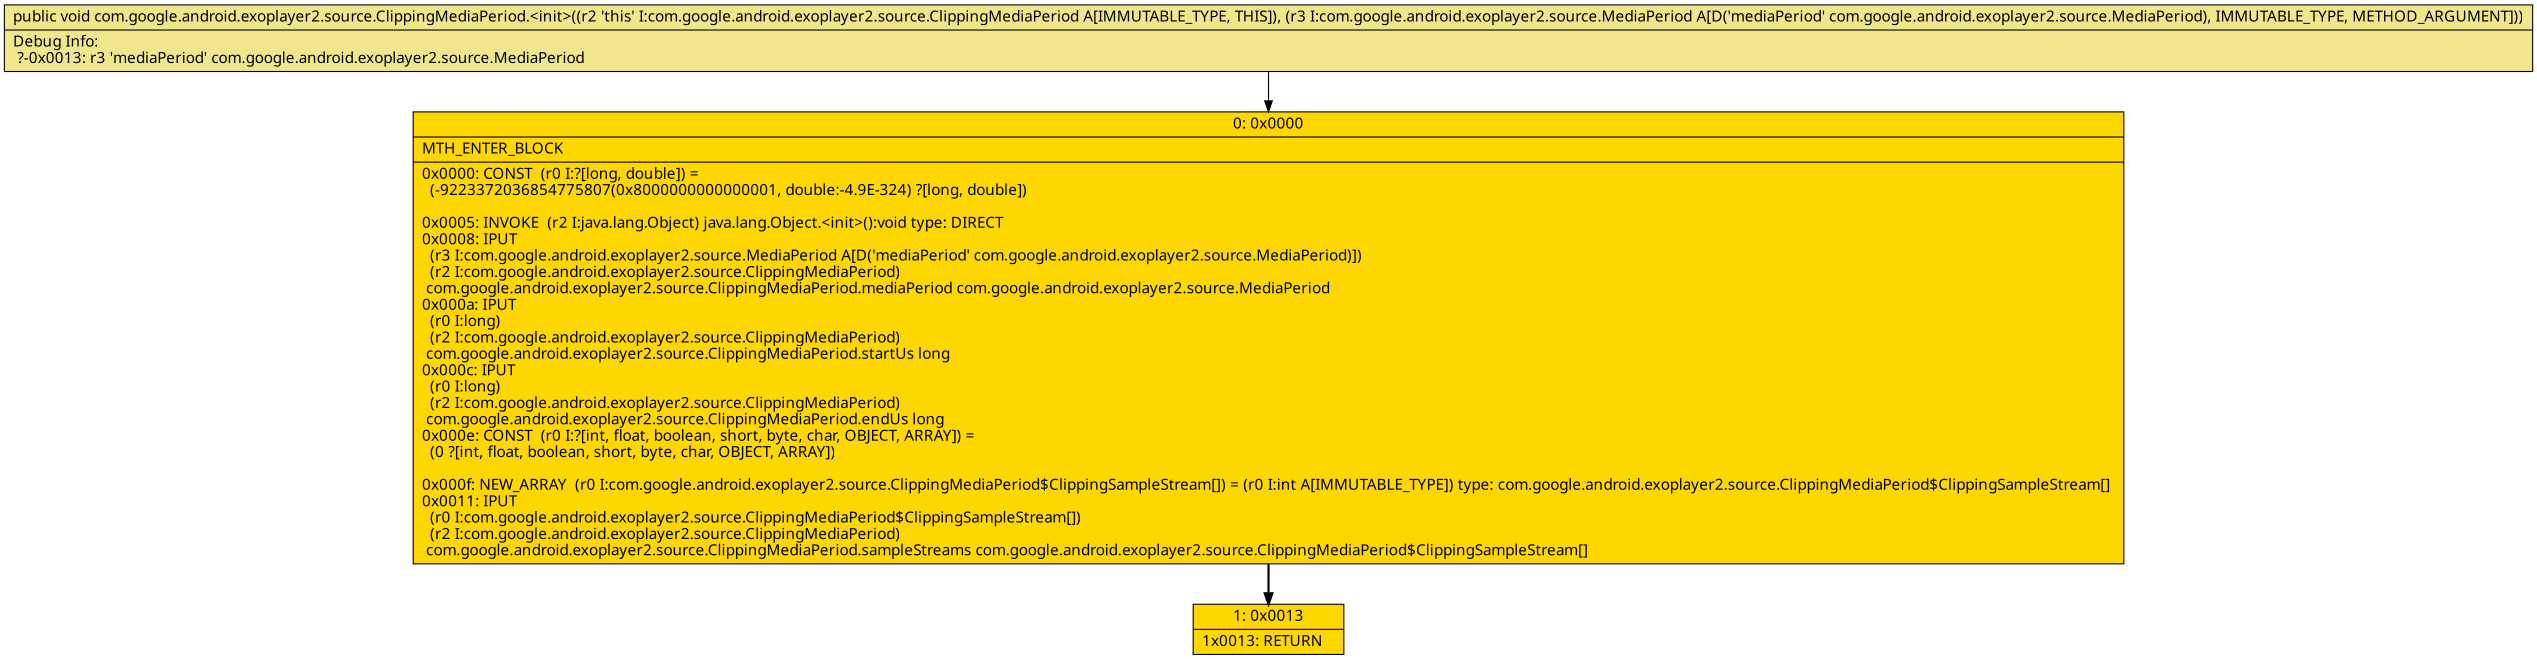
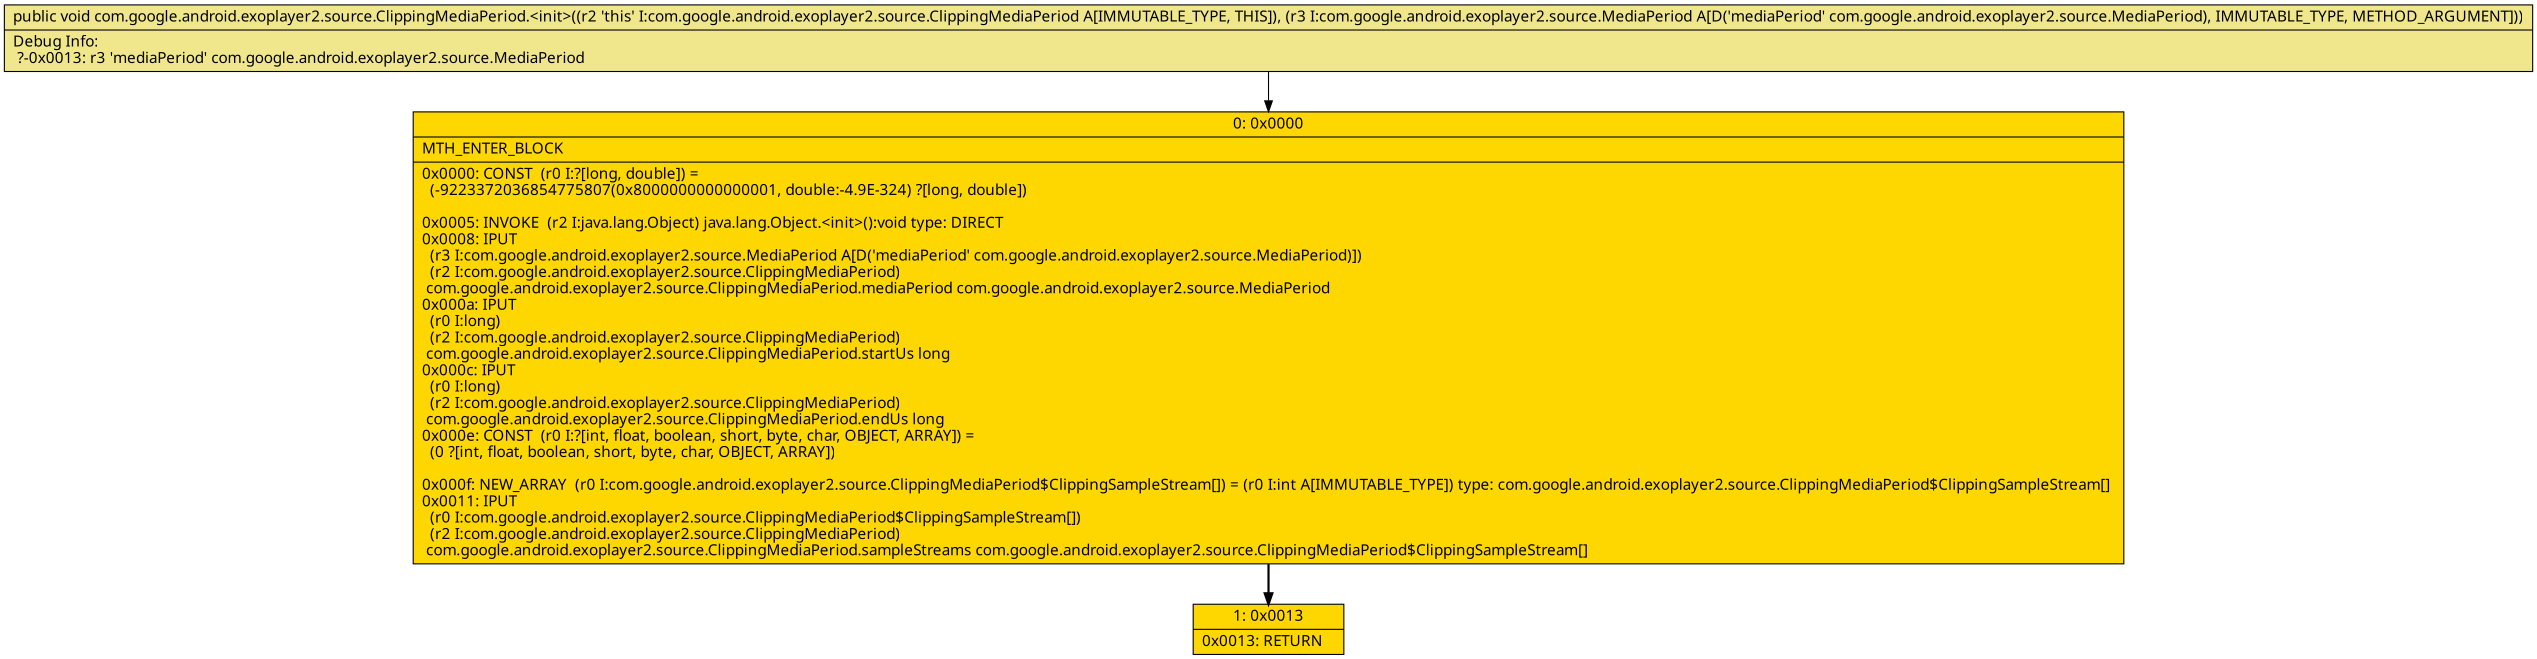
(1269, 641) -> (1269, 641)
